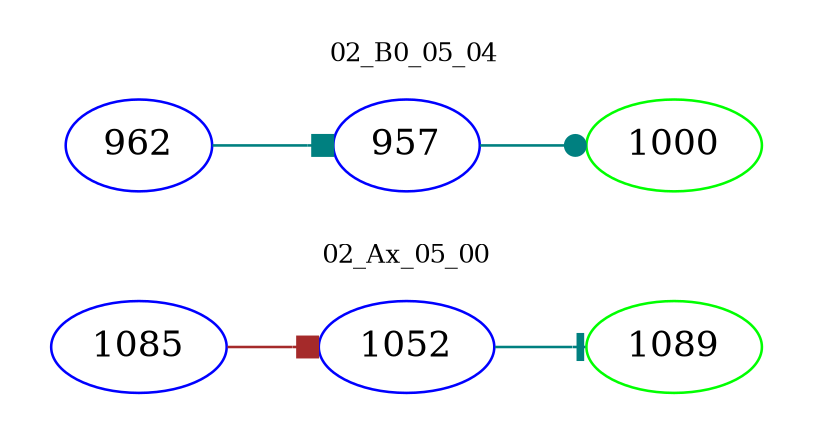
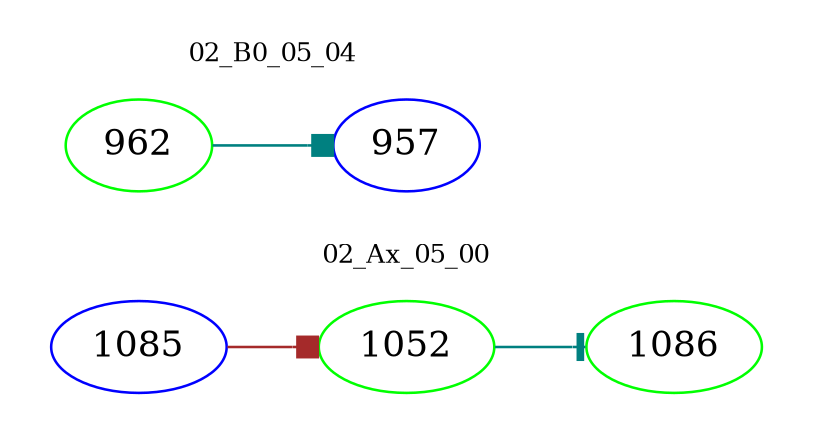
(139, 145) -> (139, 145)
(674, 145) -> none
(407, 347) -> (407, 347)
(674, 347) -> (674, 347)
